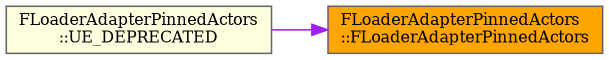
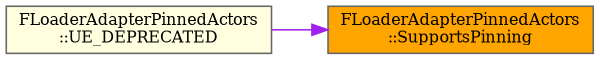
(465, 30) -> (461, 30)
